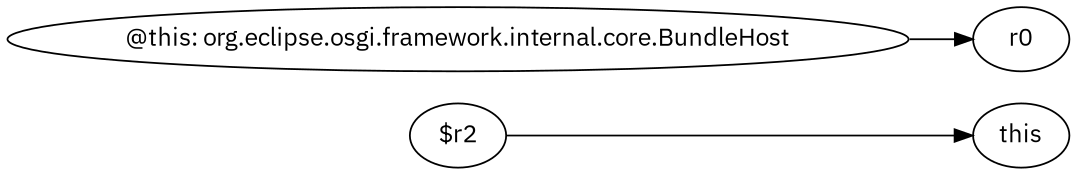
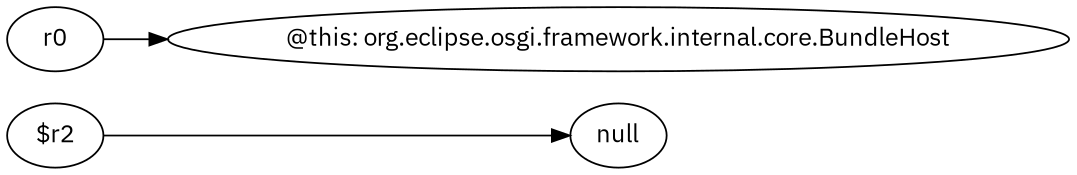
(932, 39) -> (126, 39)
(1021, 136) -> (619, 136)
